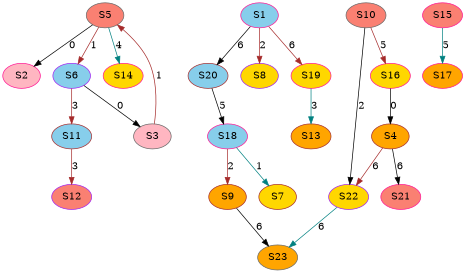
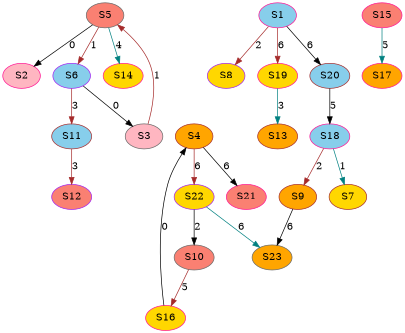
(358, 103) -> (194, 224)
